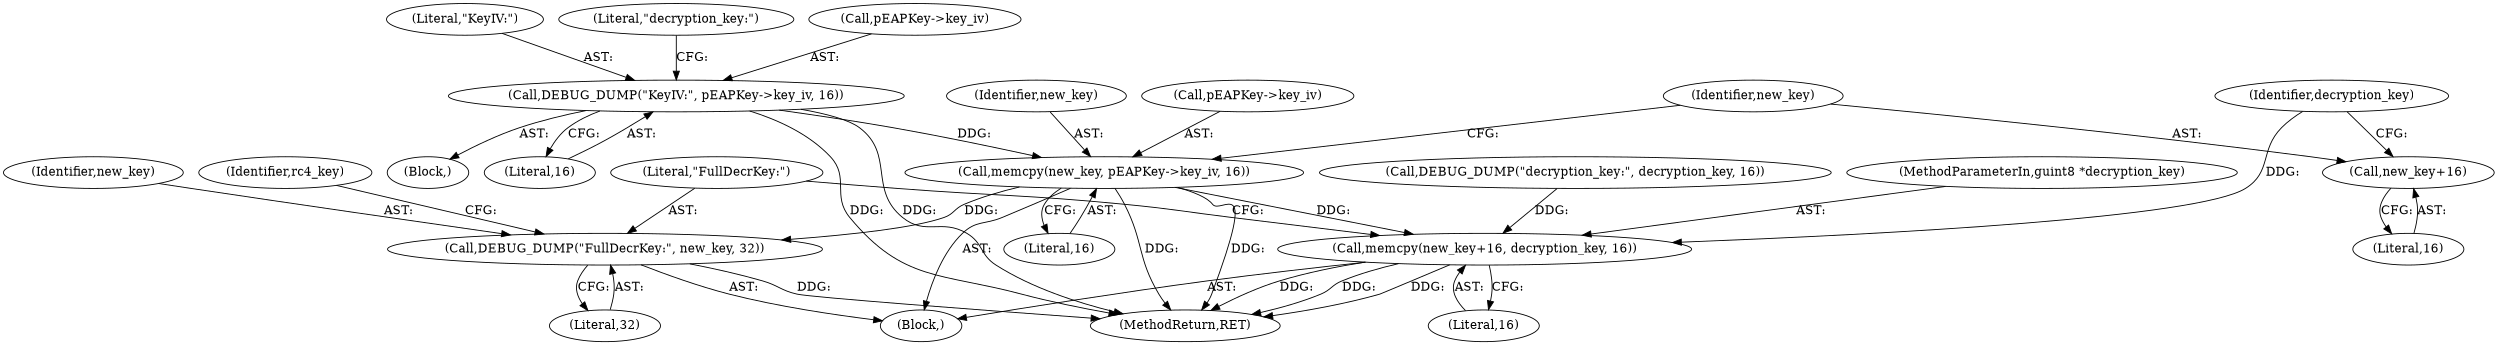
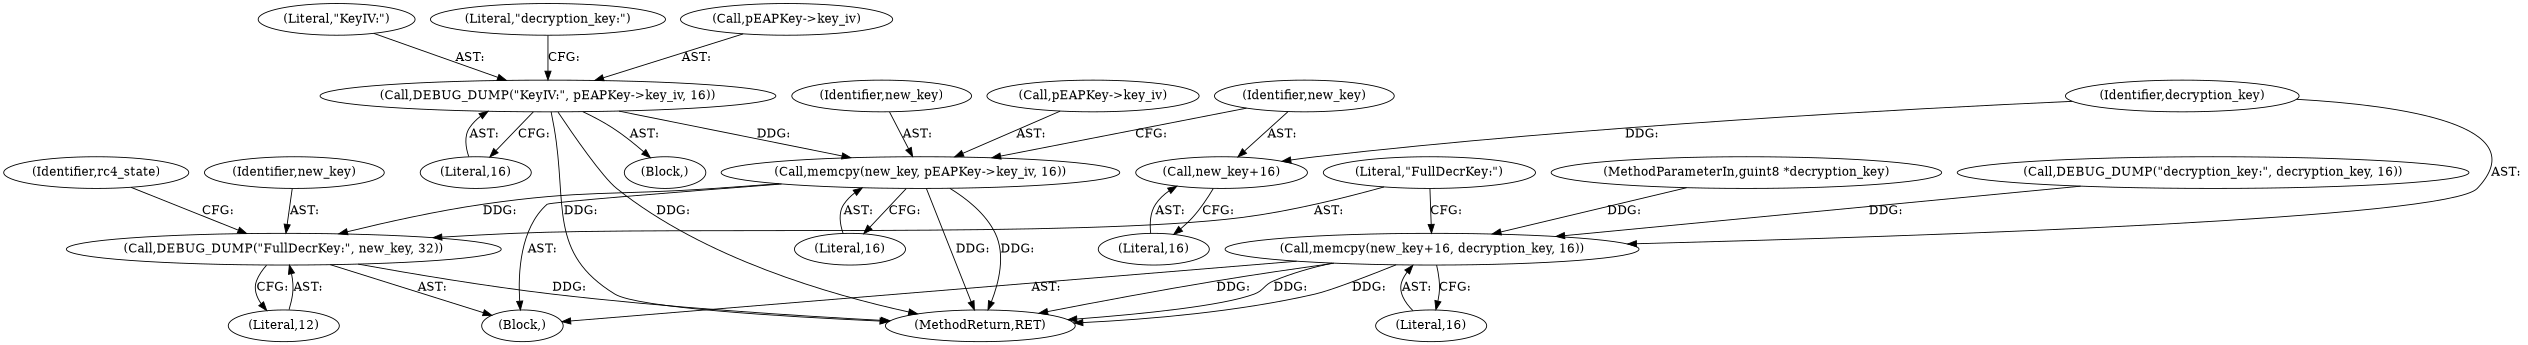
(2394, 134) -> (1644, 134)
(285, 173) -> (96, 173)
(2285, 173) -> (2508, 173)
(1290, 210) -> none
(1813, 211) -> (1626, 211)
(605, 326) -> (284, 326)
